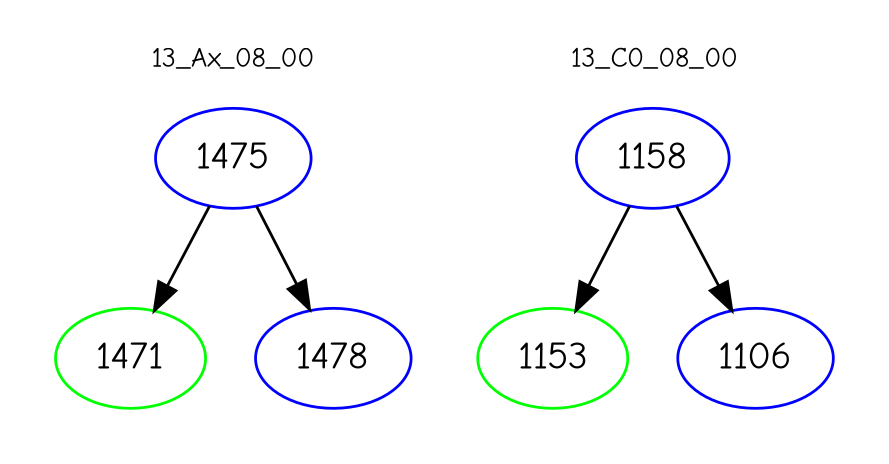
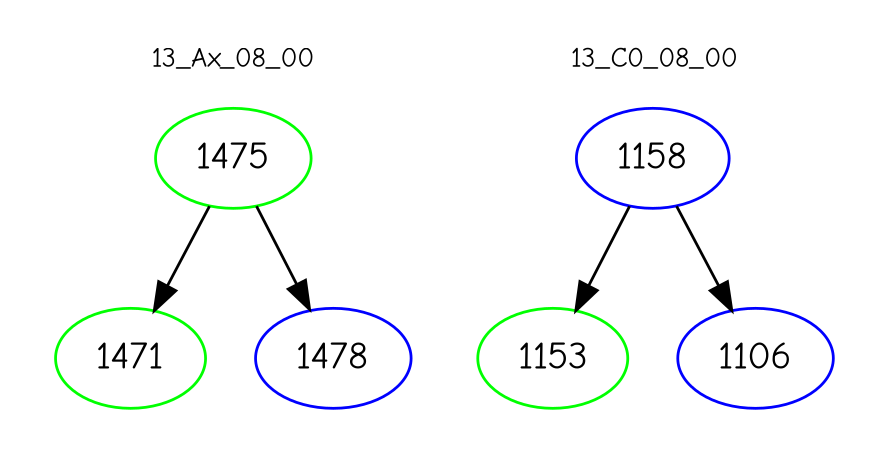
(233, 158) -> (233, 158)
